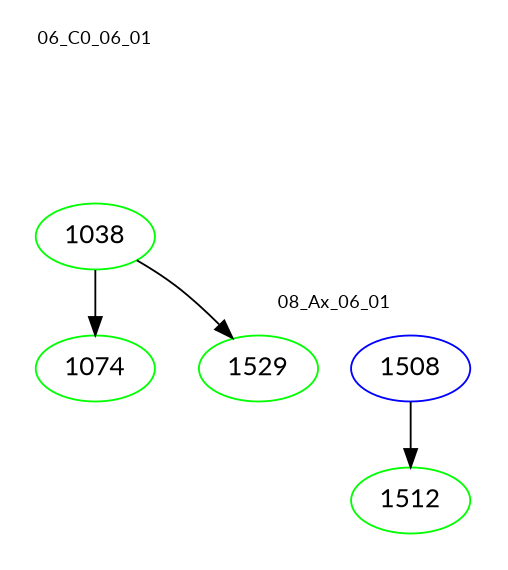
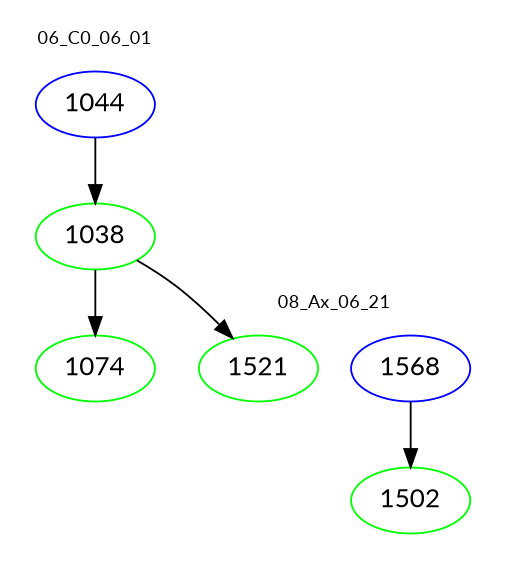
none -> (95, 104)
(335, 303) -> (335, 303)
(258, 368) -> (258, 368)
(411, 368) -> (411, 368)
(411, 500) -> (411, 500)
